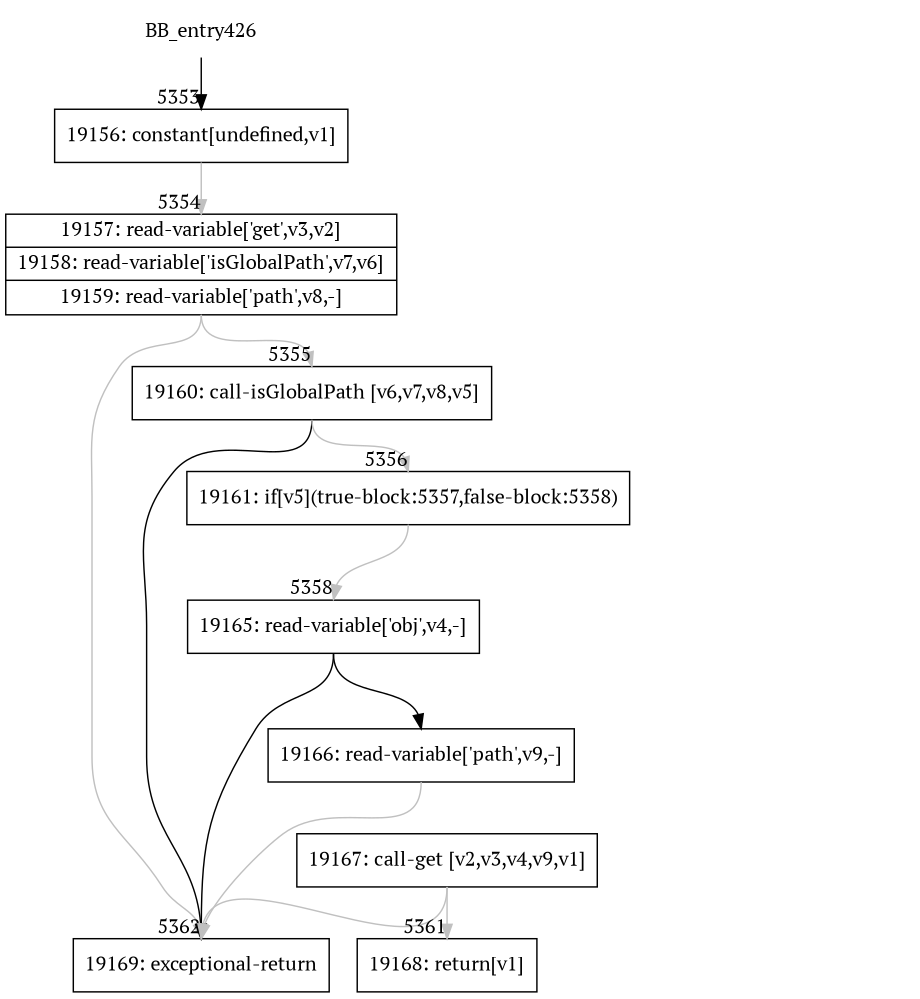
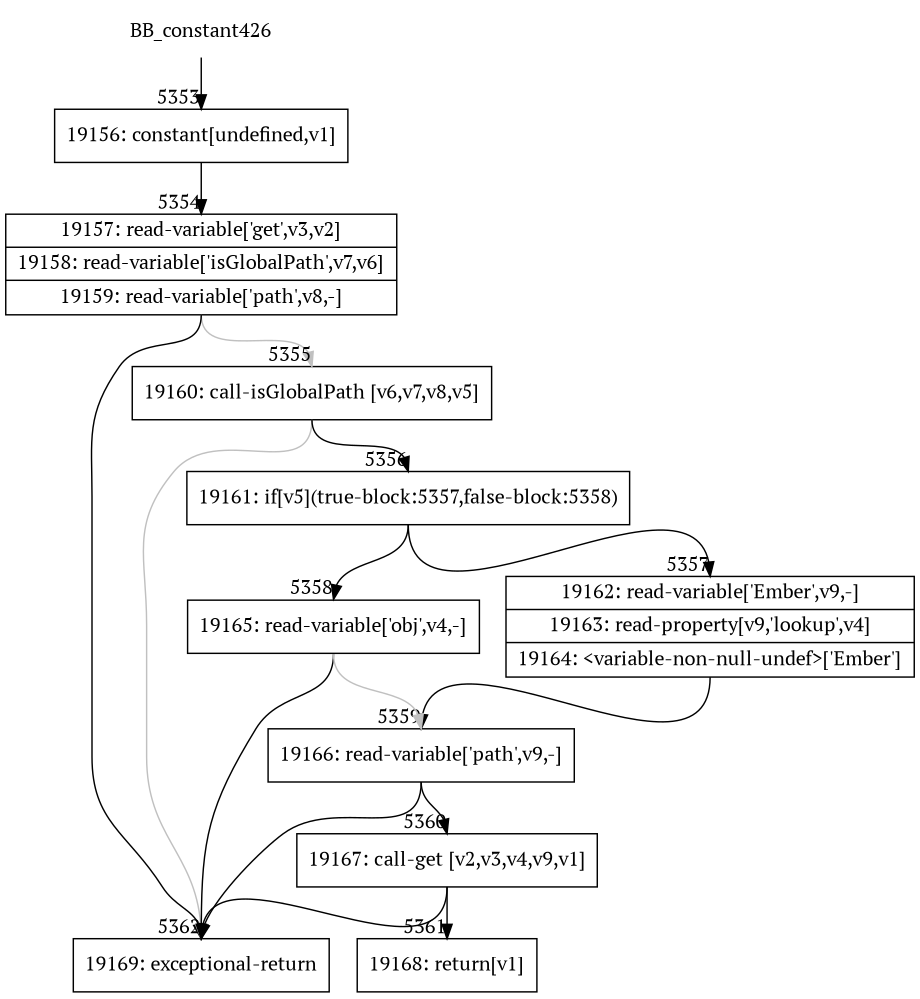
(201, 32) -> (201, 32)
(201, 181) -> (201, 181)
(353, 445) -> (353, 445)
(378, 559) -> (378, 559)
(92, 609) -> (92, 609)
(146, 618) -> (146, 618)
none -> (710, 627)
(370, 690) -> (370, 690)
none -> (429, 803)
(302, 824) -> (302, 824)
(331, 915) -> (331, 915)
(447, 915) -> (447, 915)
